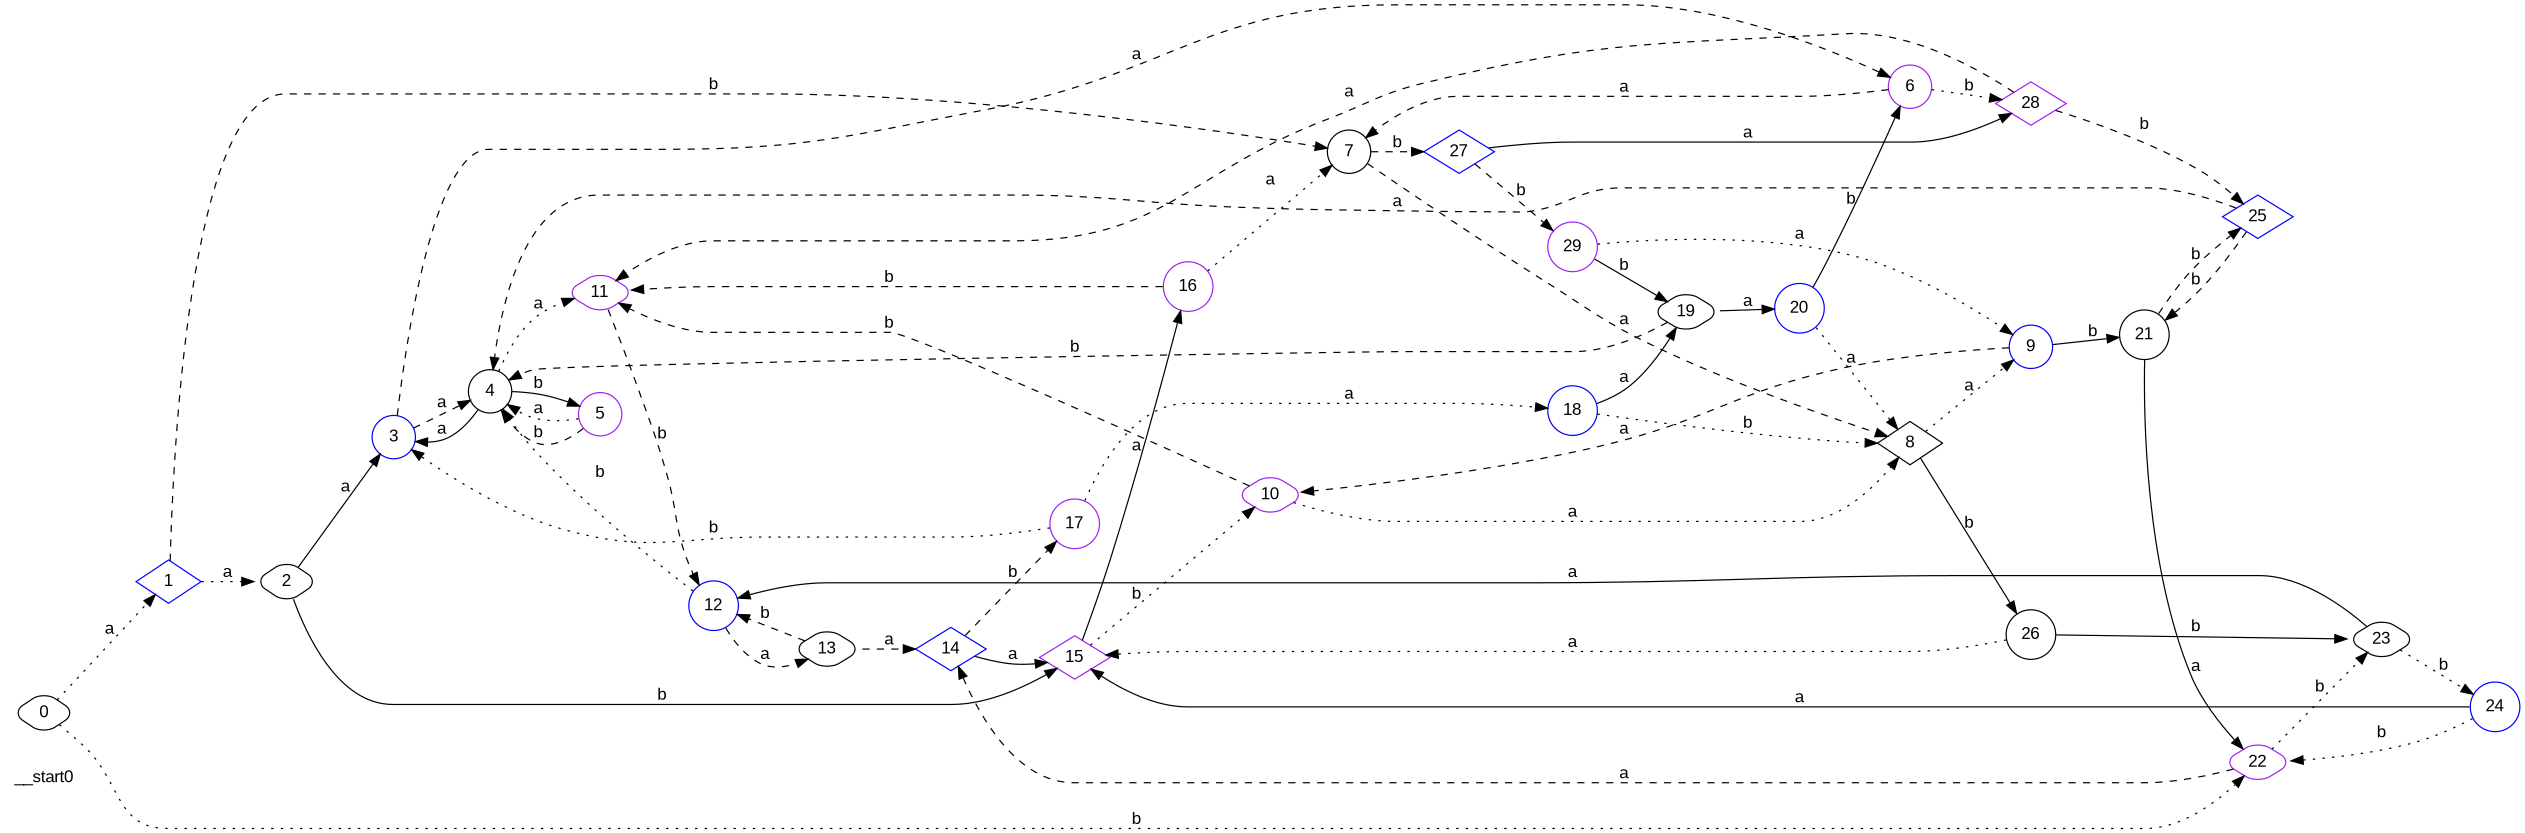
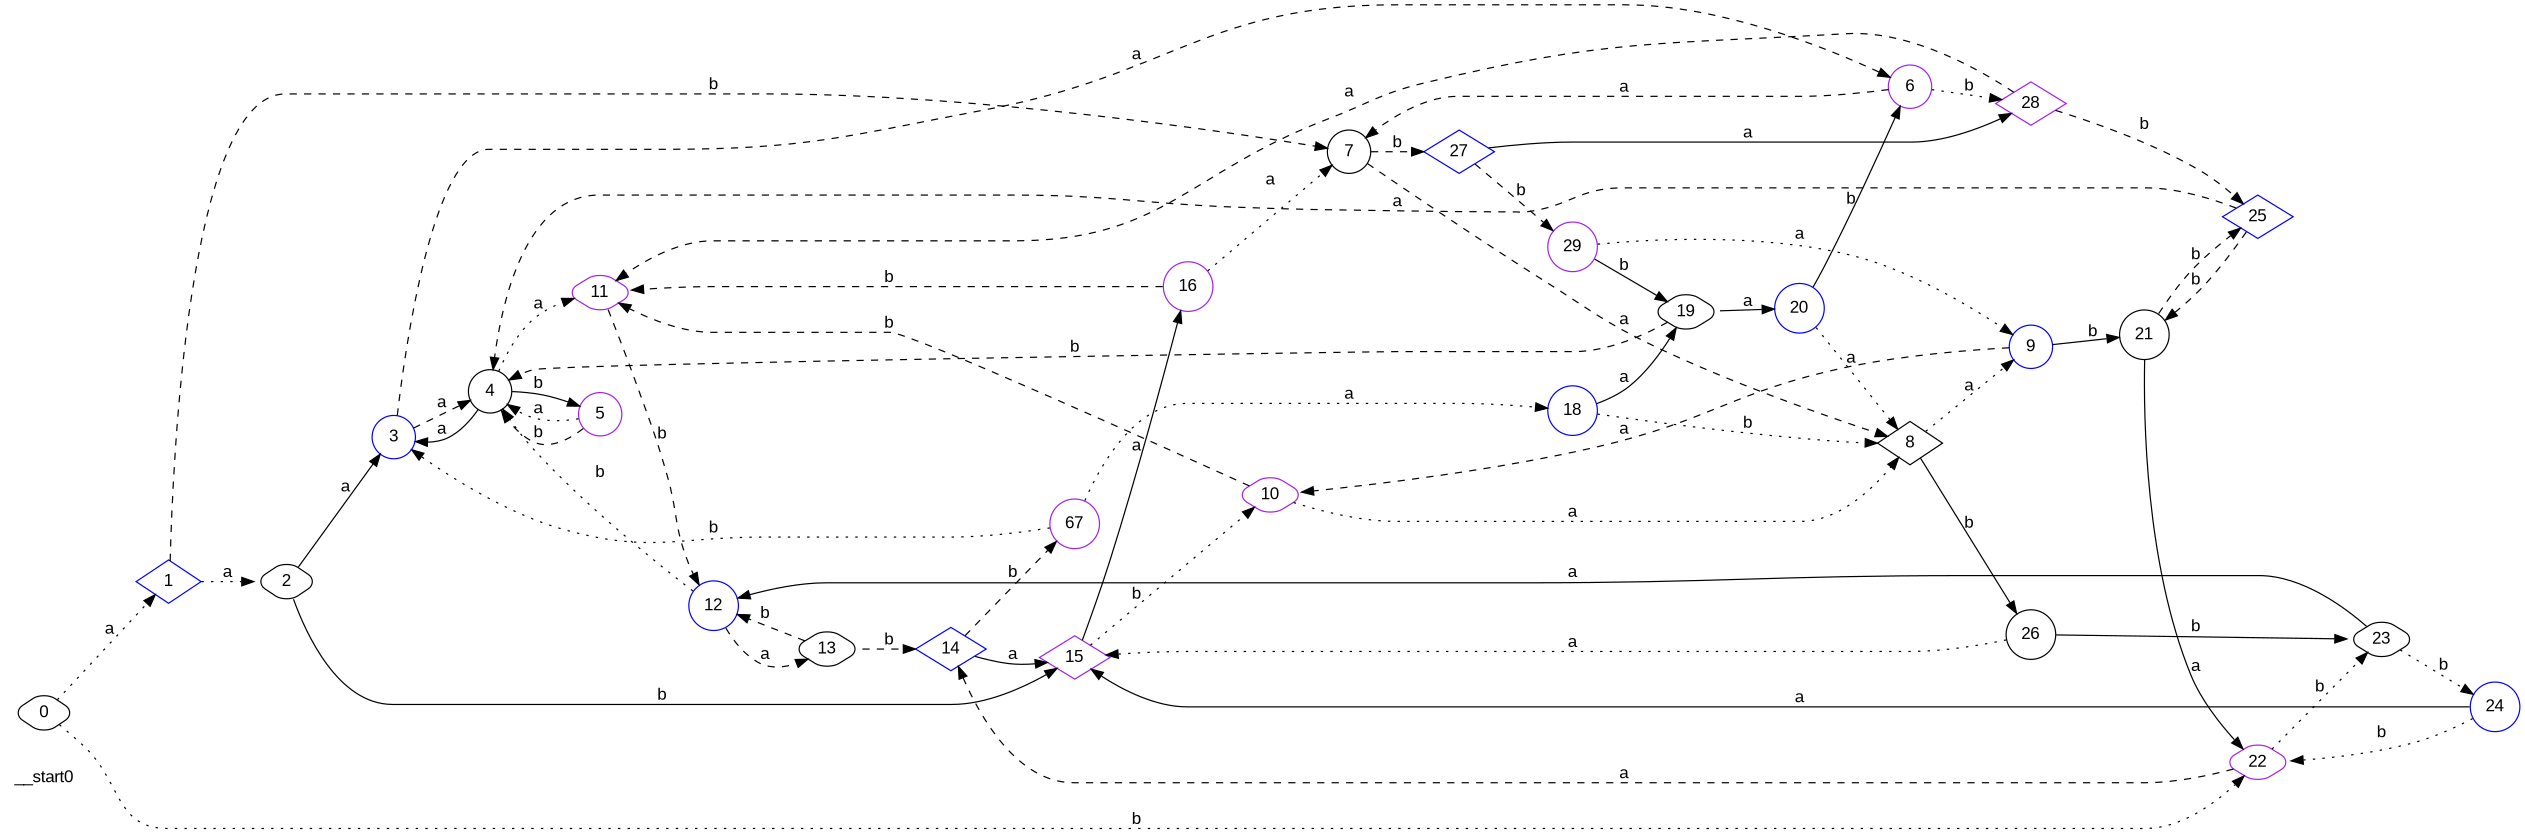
(1075, 524) -> (1075, 524)
(889, 640) -> (889, 640)
